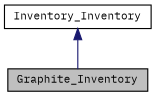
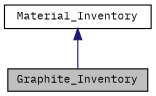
(78, 17) -> (78, 17)
